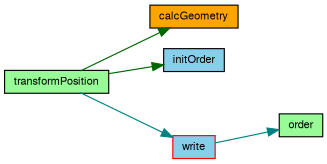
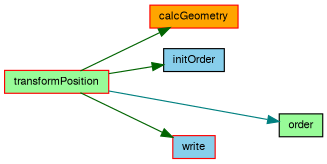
(194, 17) -> (194, 17)
(57, 82) -> (57, 82)
(121, 113) -> (121, 113)
(241, 137) -> (188, 105)
